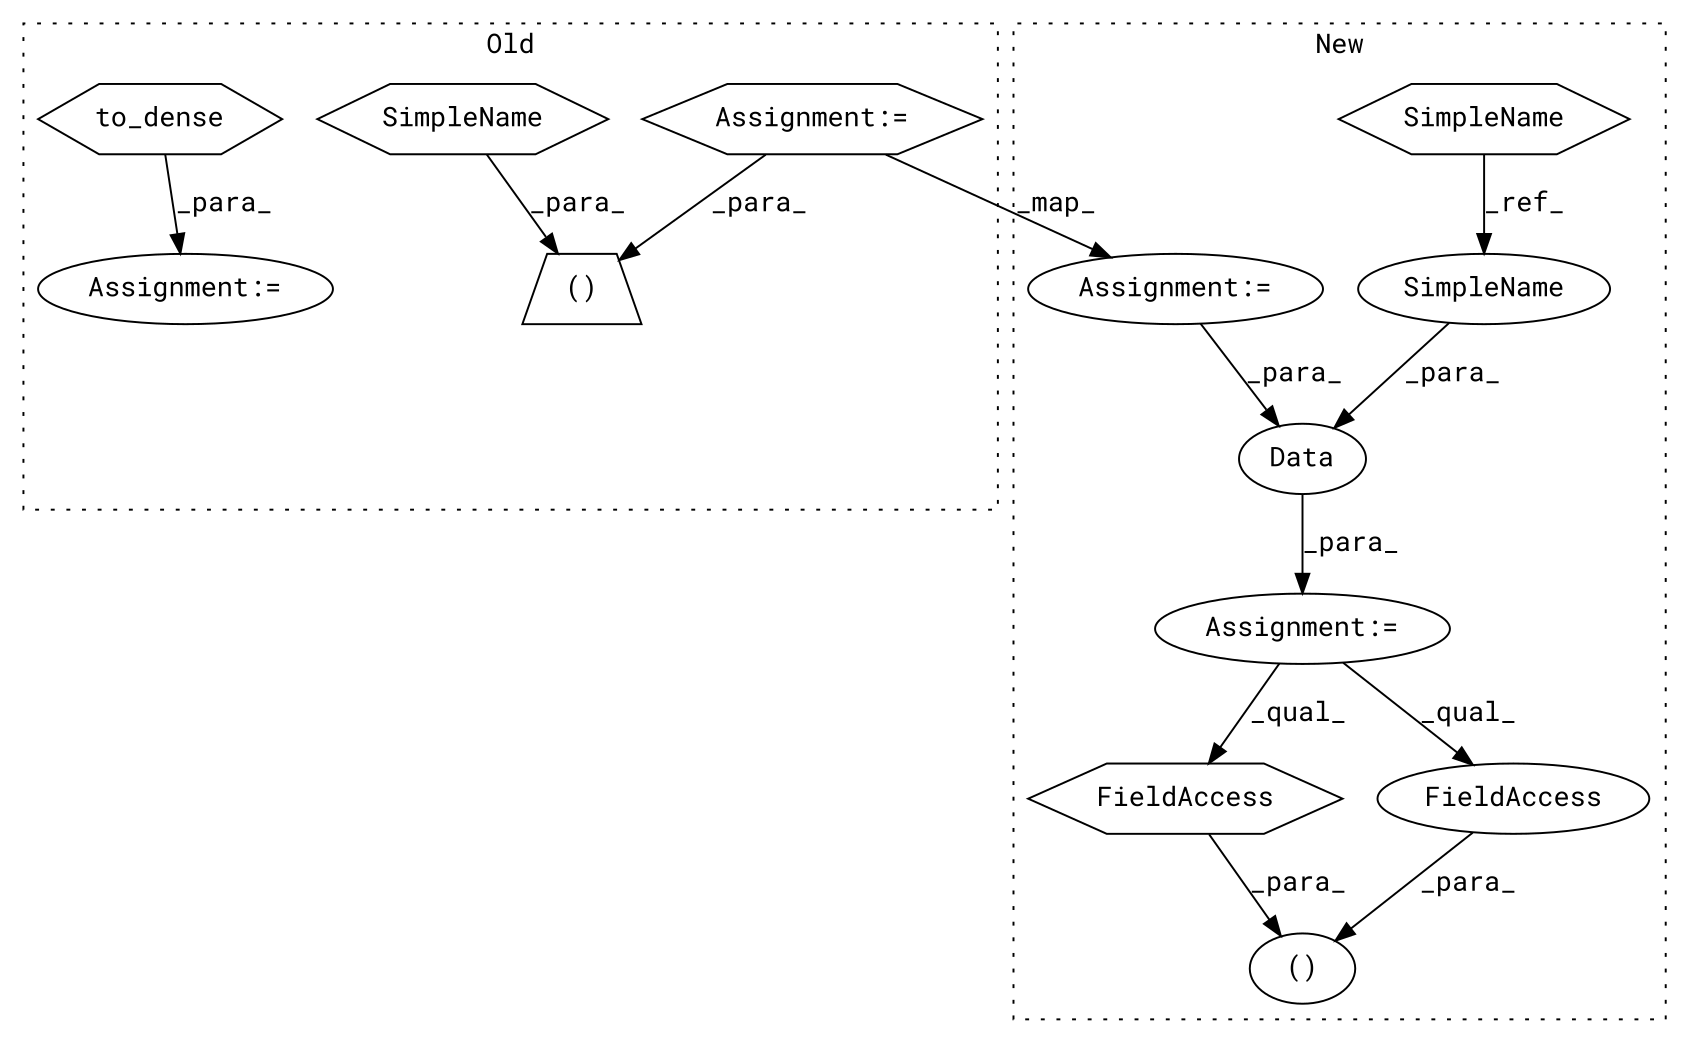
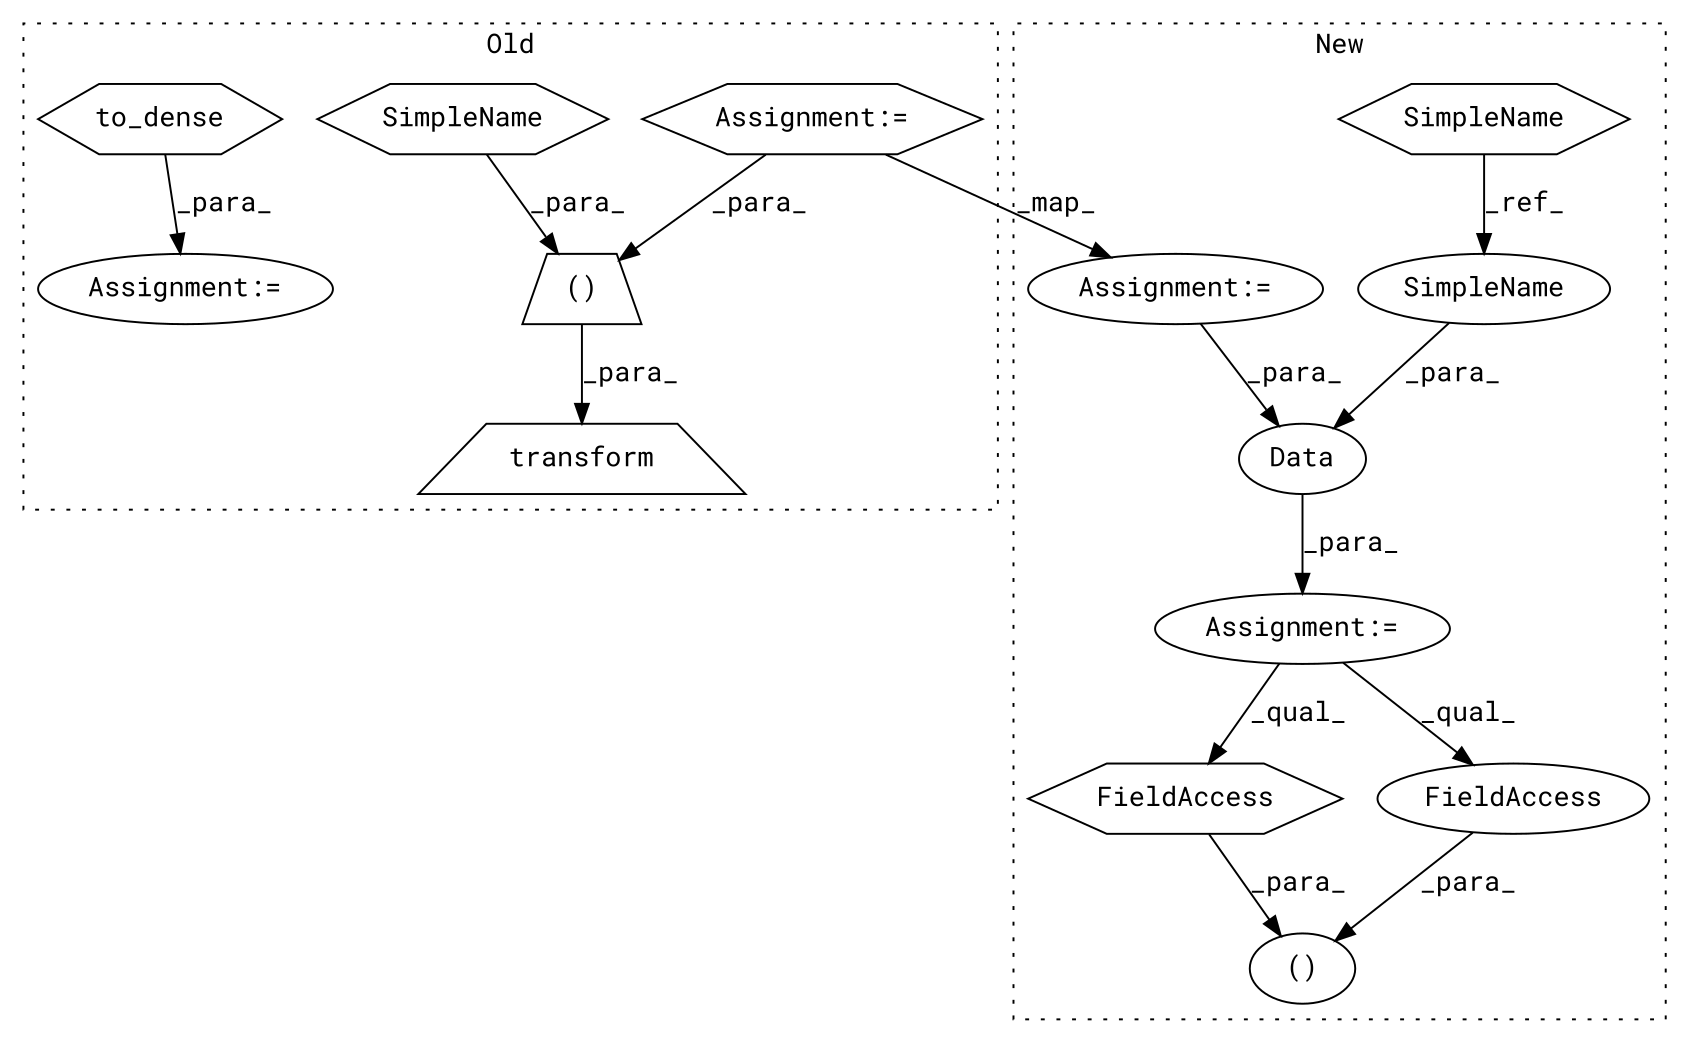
none -> (582, 459)
